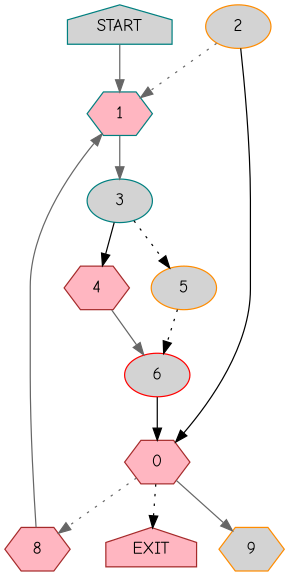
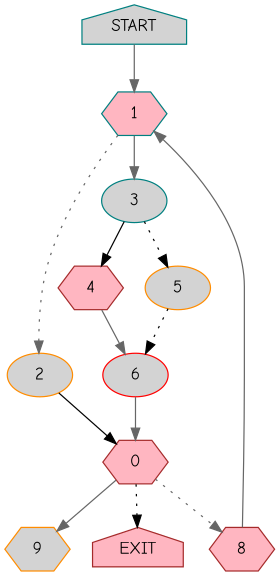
(184, 67) -> (60, 231)
(157, 413) -> (135, 413)
